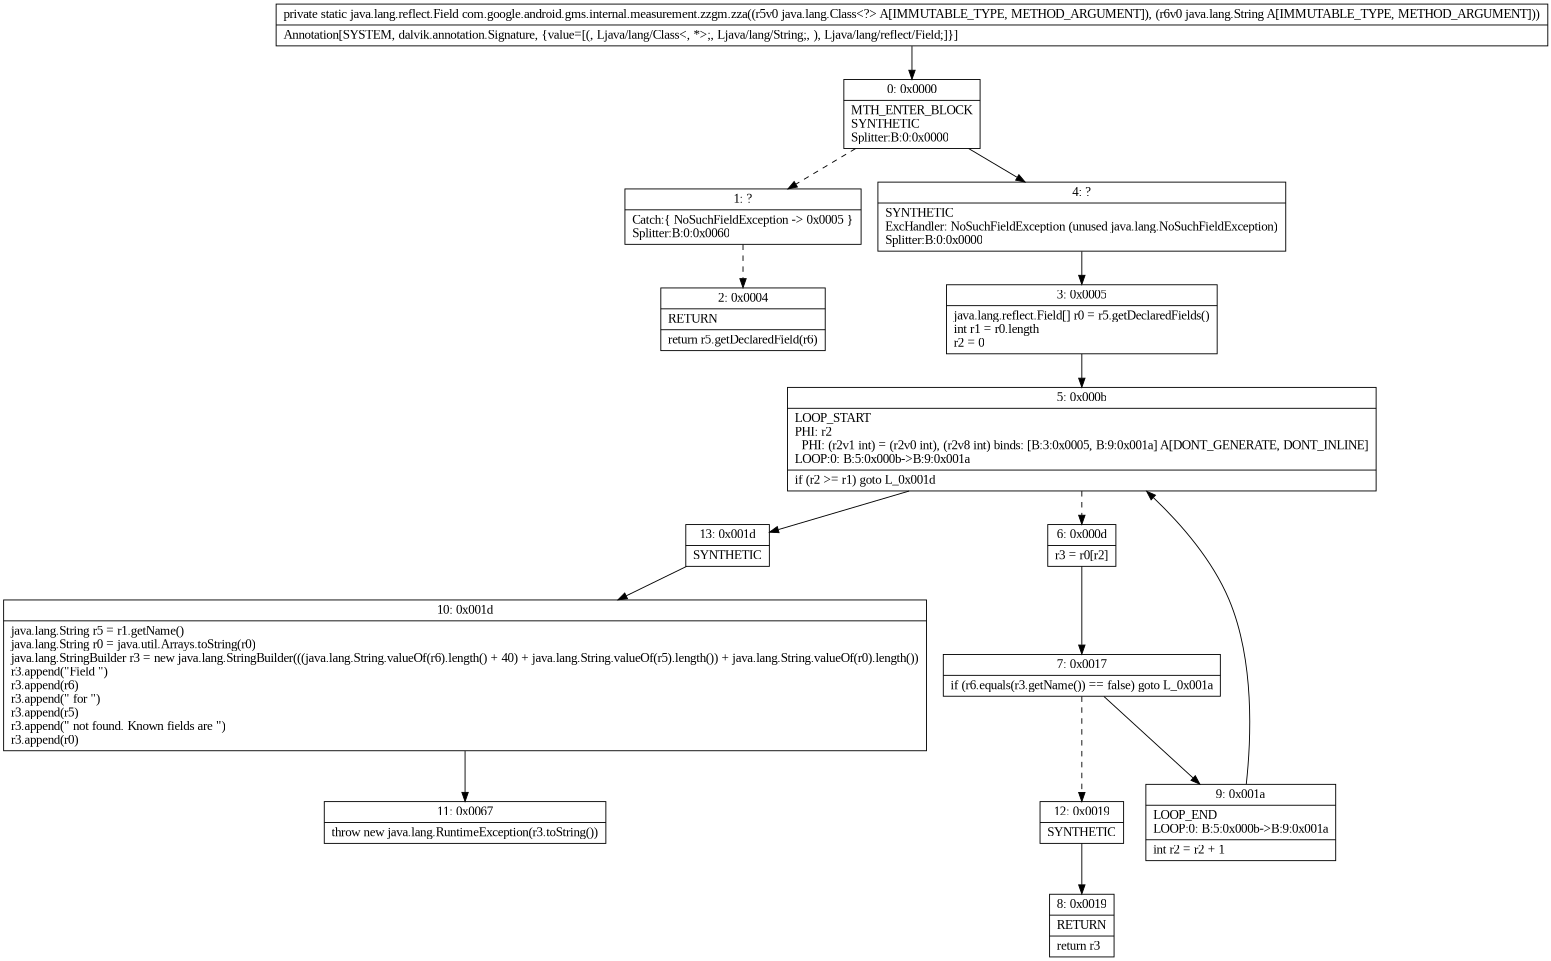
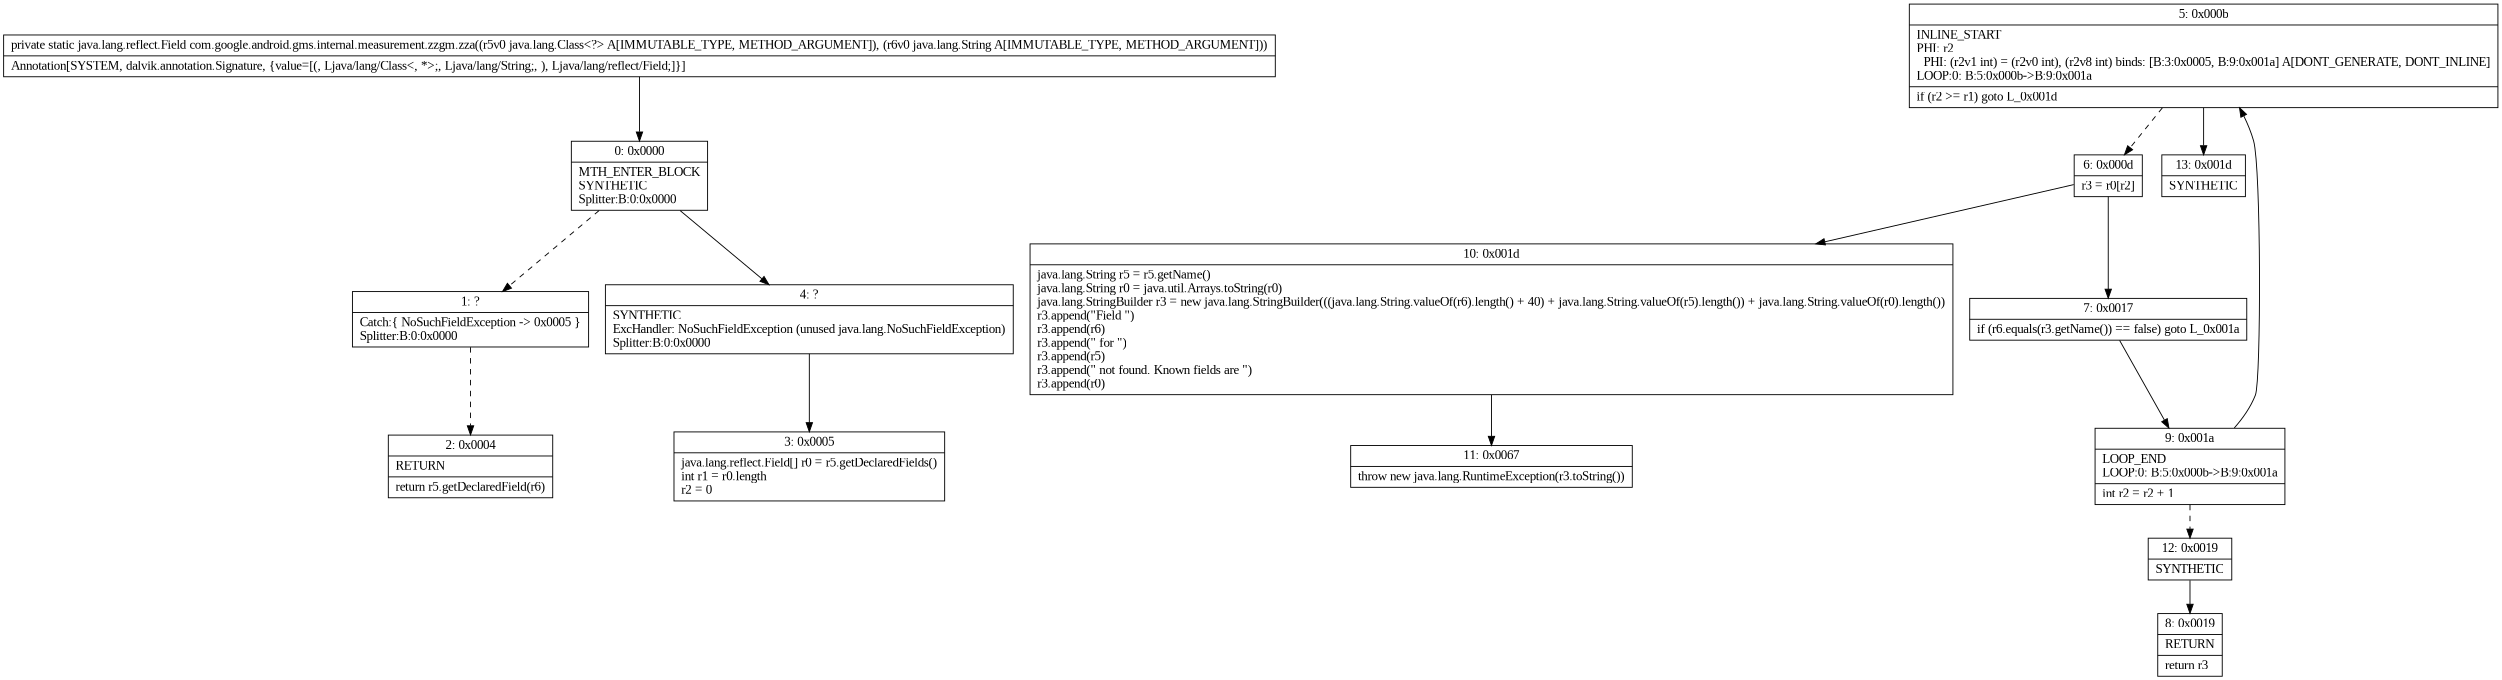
(681, 233) -> (409, 336)
(1082, 366) -> none
(833, 418) -> (1959, 35)
(656, 581) -> (1949, 213)
(98, 631) -> (1124, 275)
(1082, 744) -> (2190, 517)
